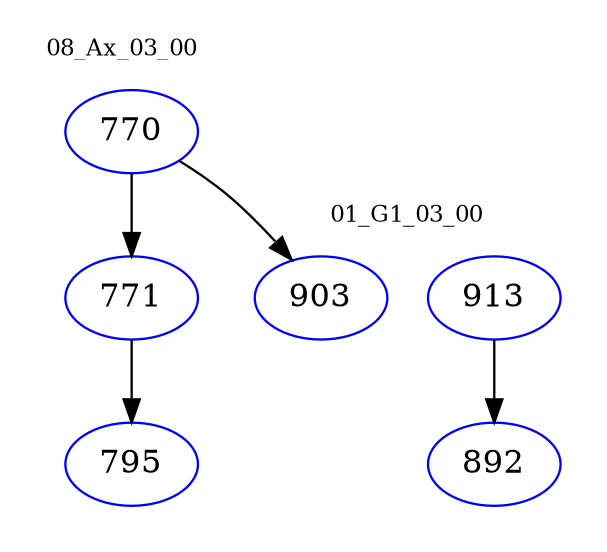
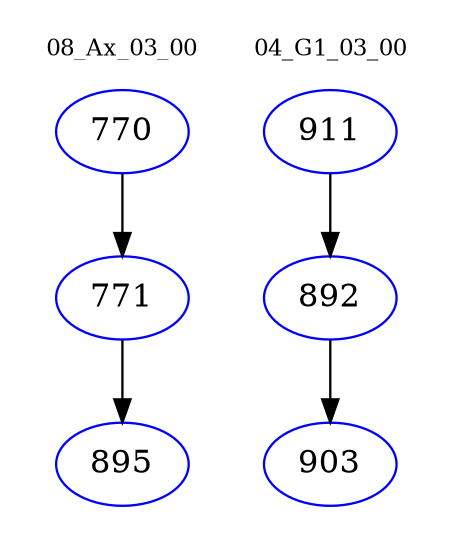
(408, 216) -> (331, 50)
(251, 217) -> (330, 370)
(494, 298) -> (330, 132)
(132, 464) -> (122, 464)
